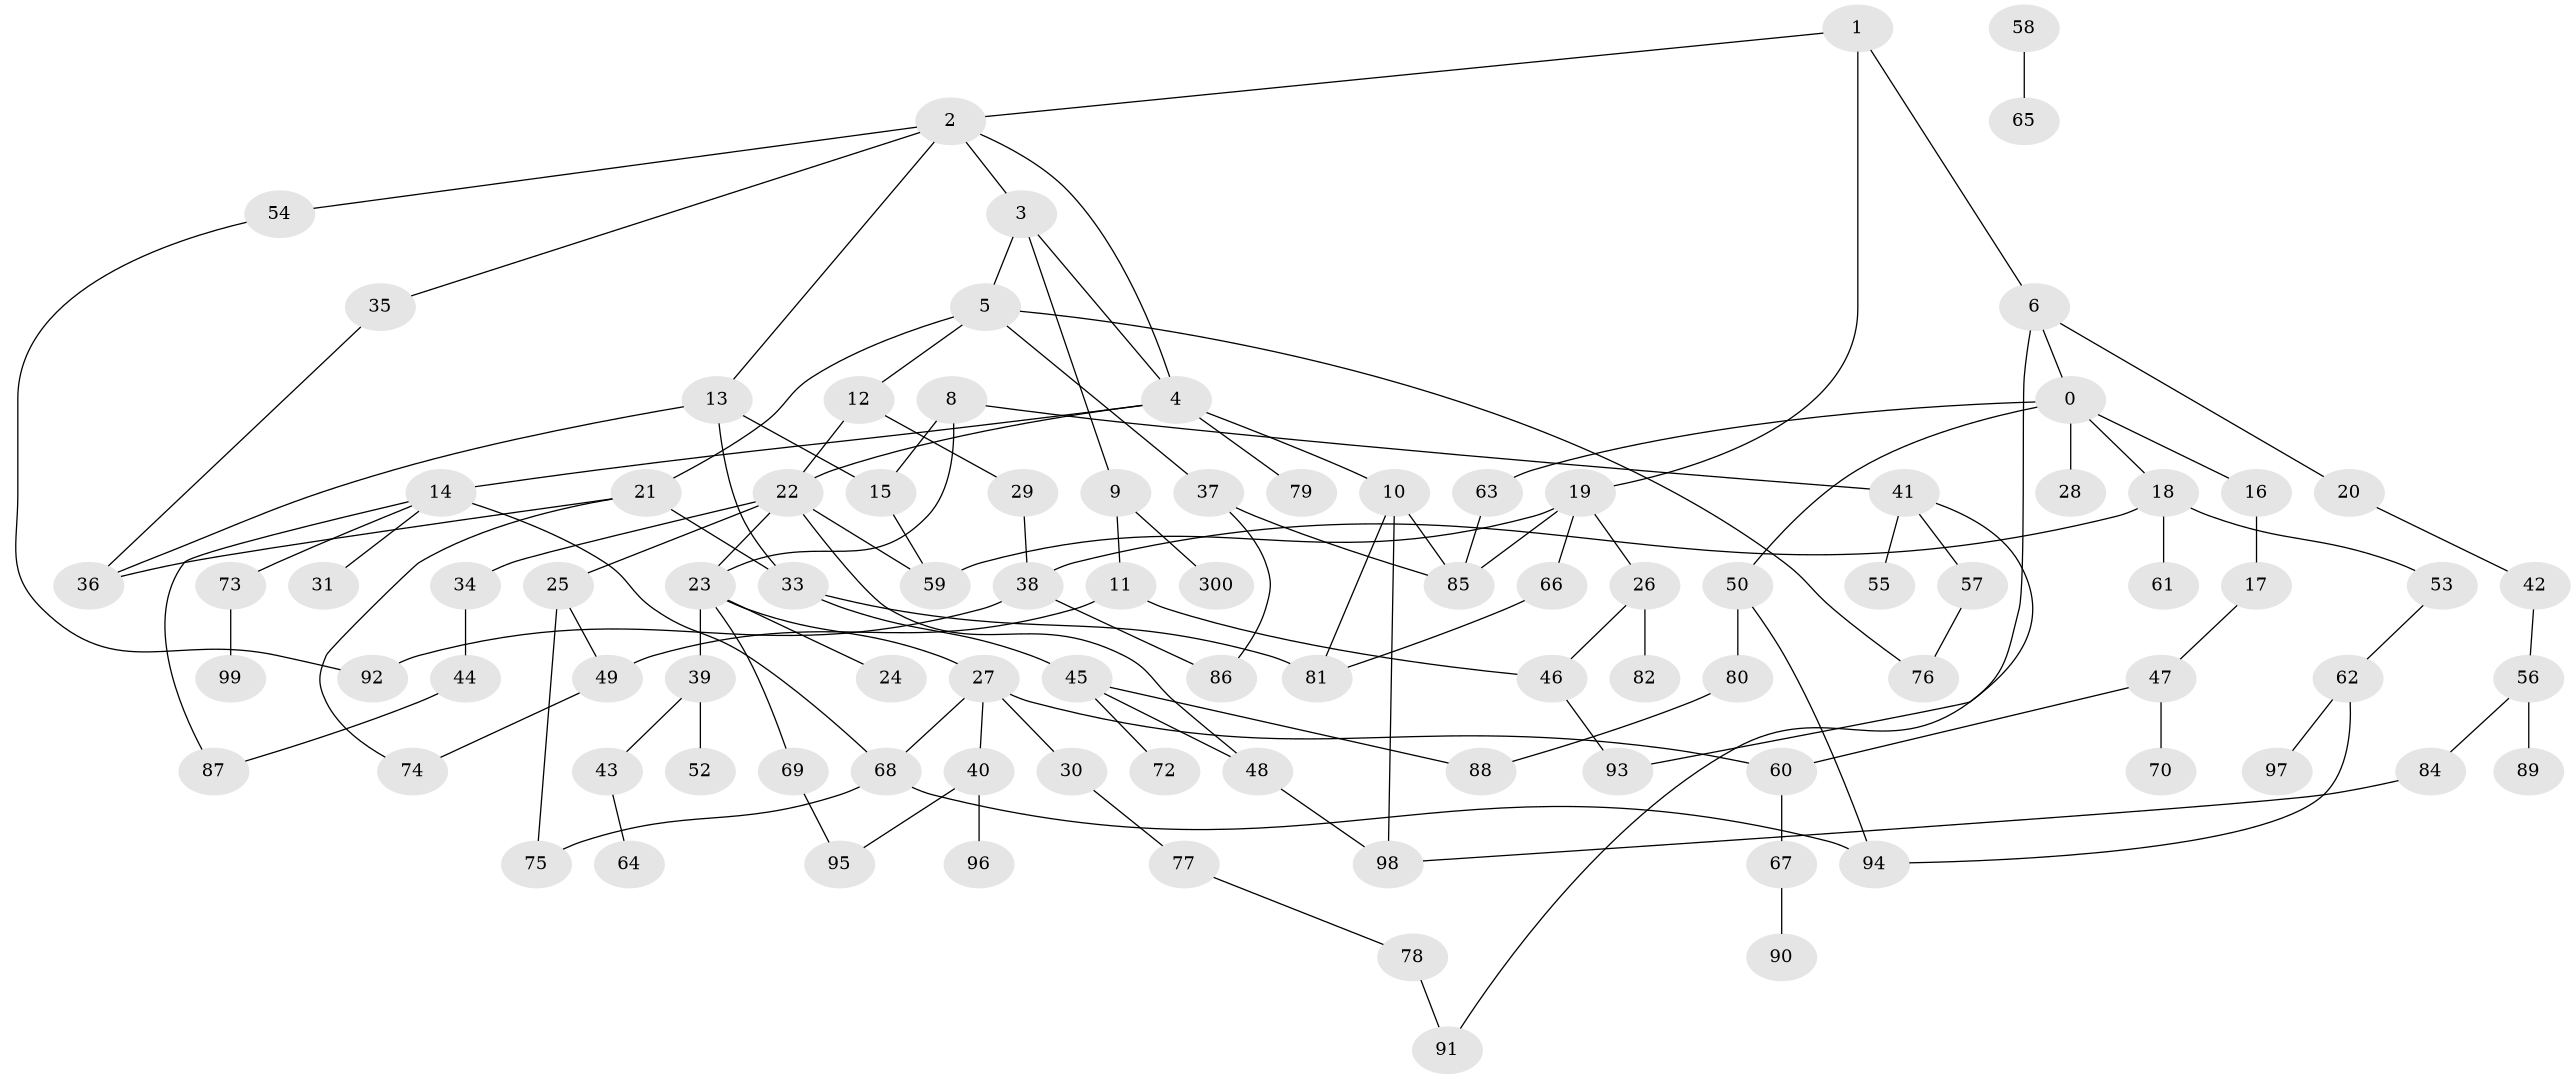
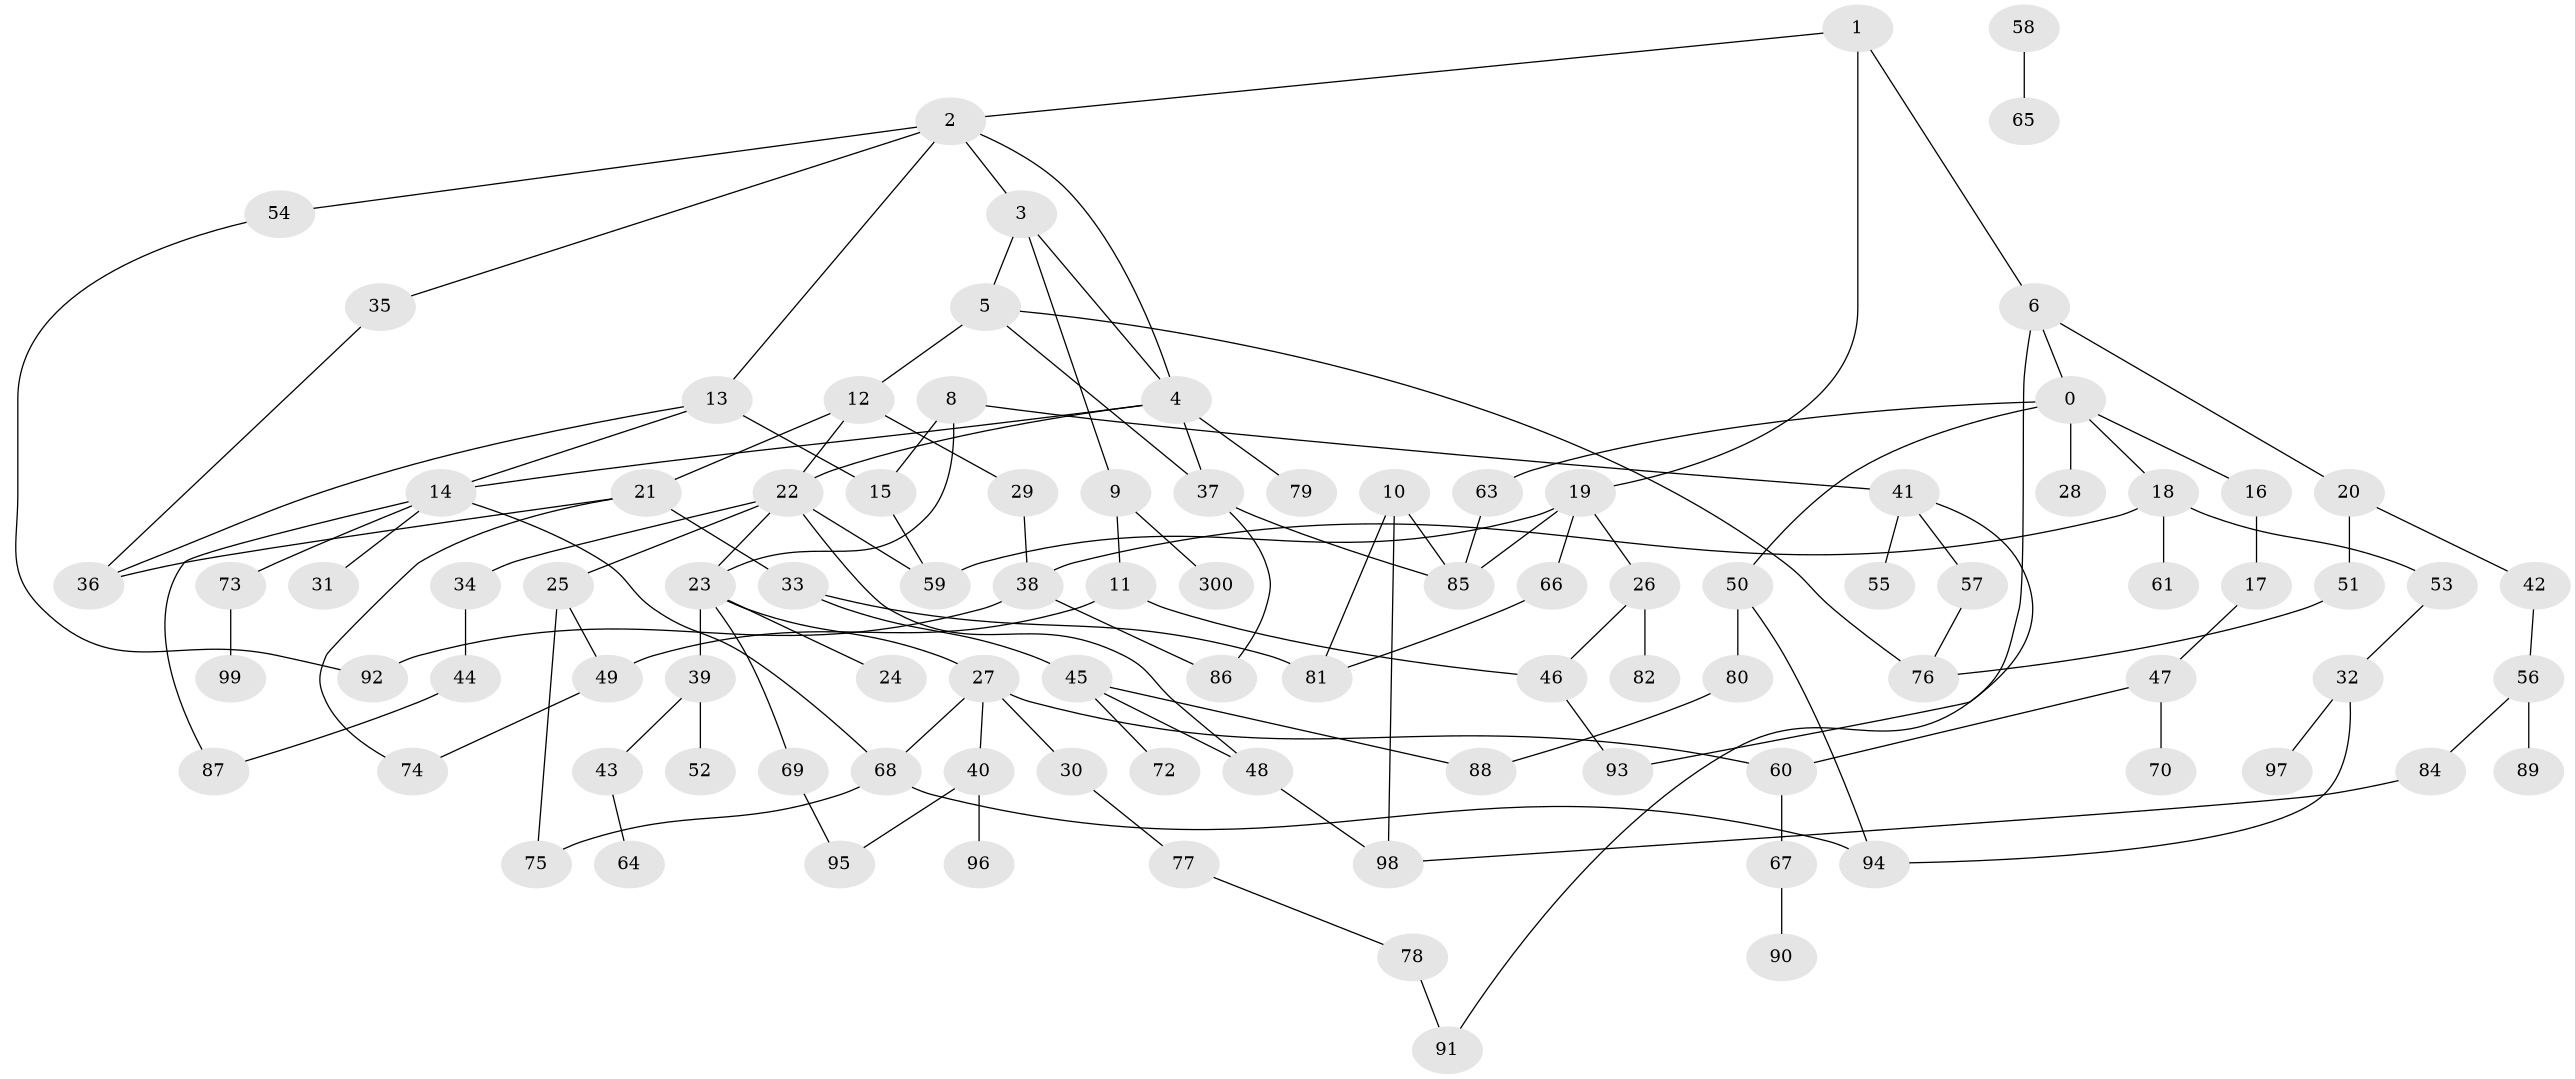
(805, 382) -> (764, 442)
(1295, 448) -> (1193, 446)
(734, 496) -> (579, 446)
none -> (2349, 586)
(2348, 679) -> (2348, 679)
